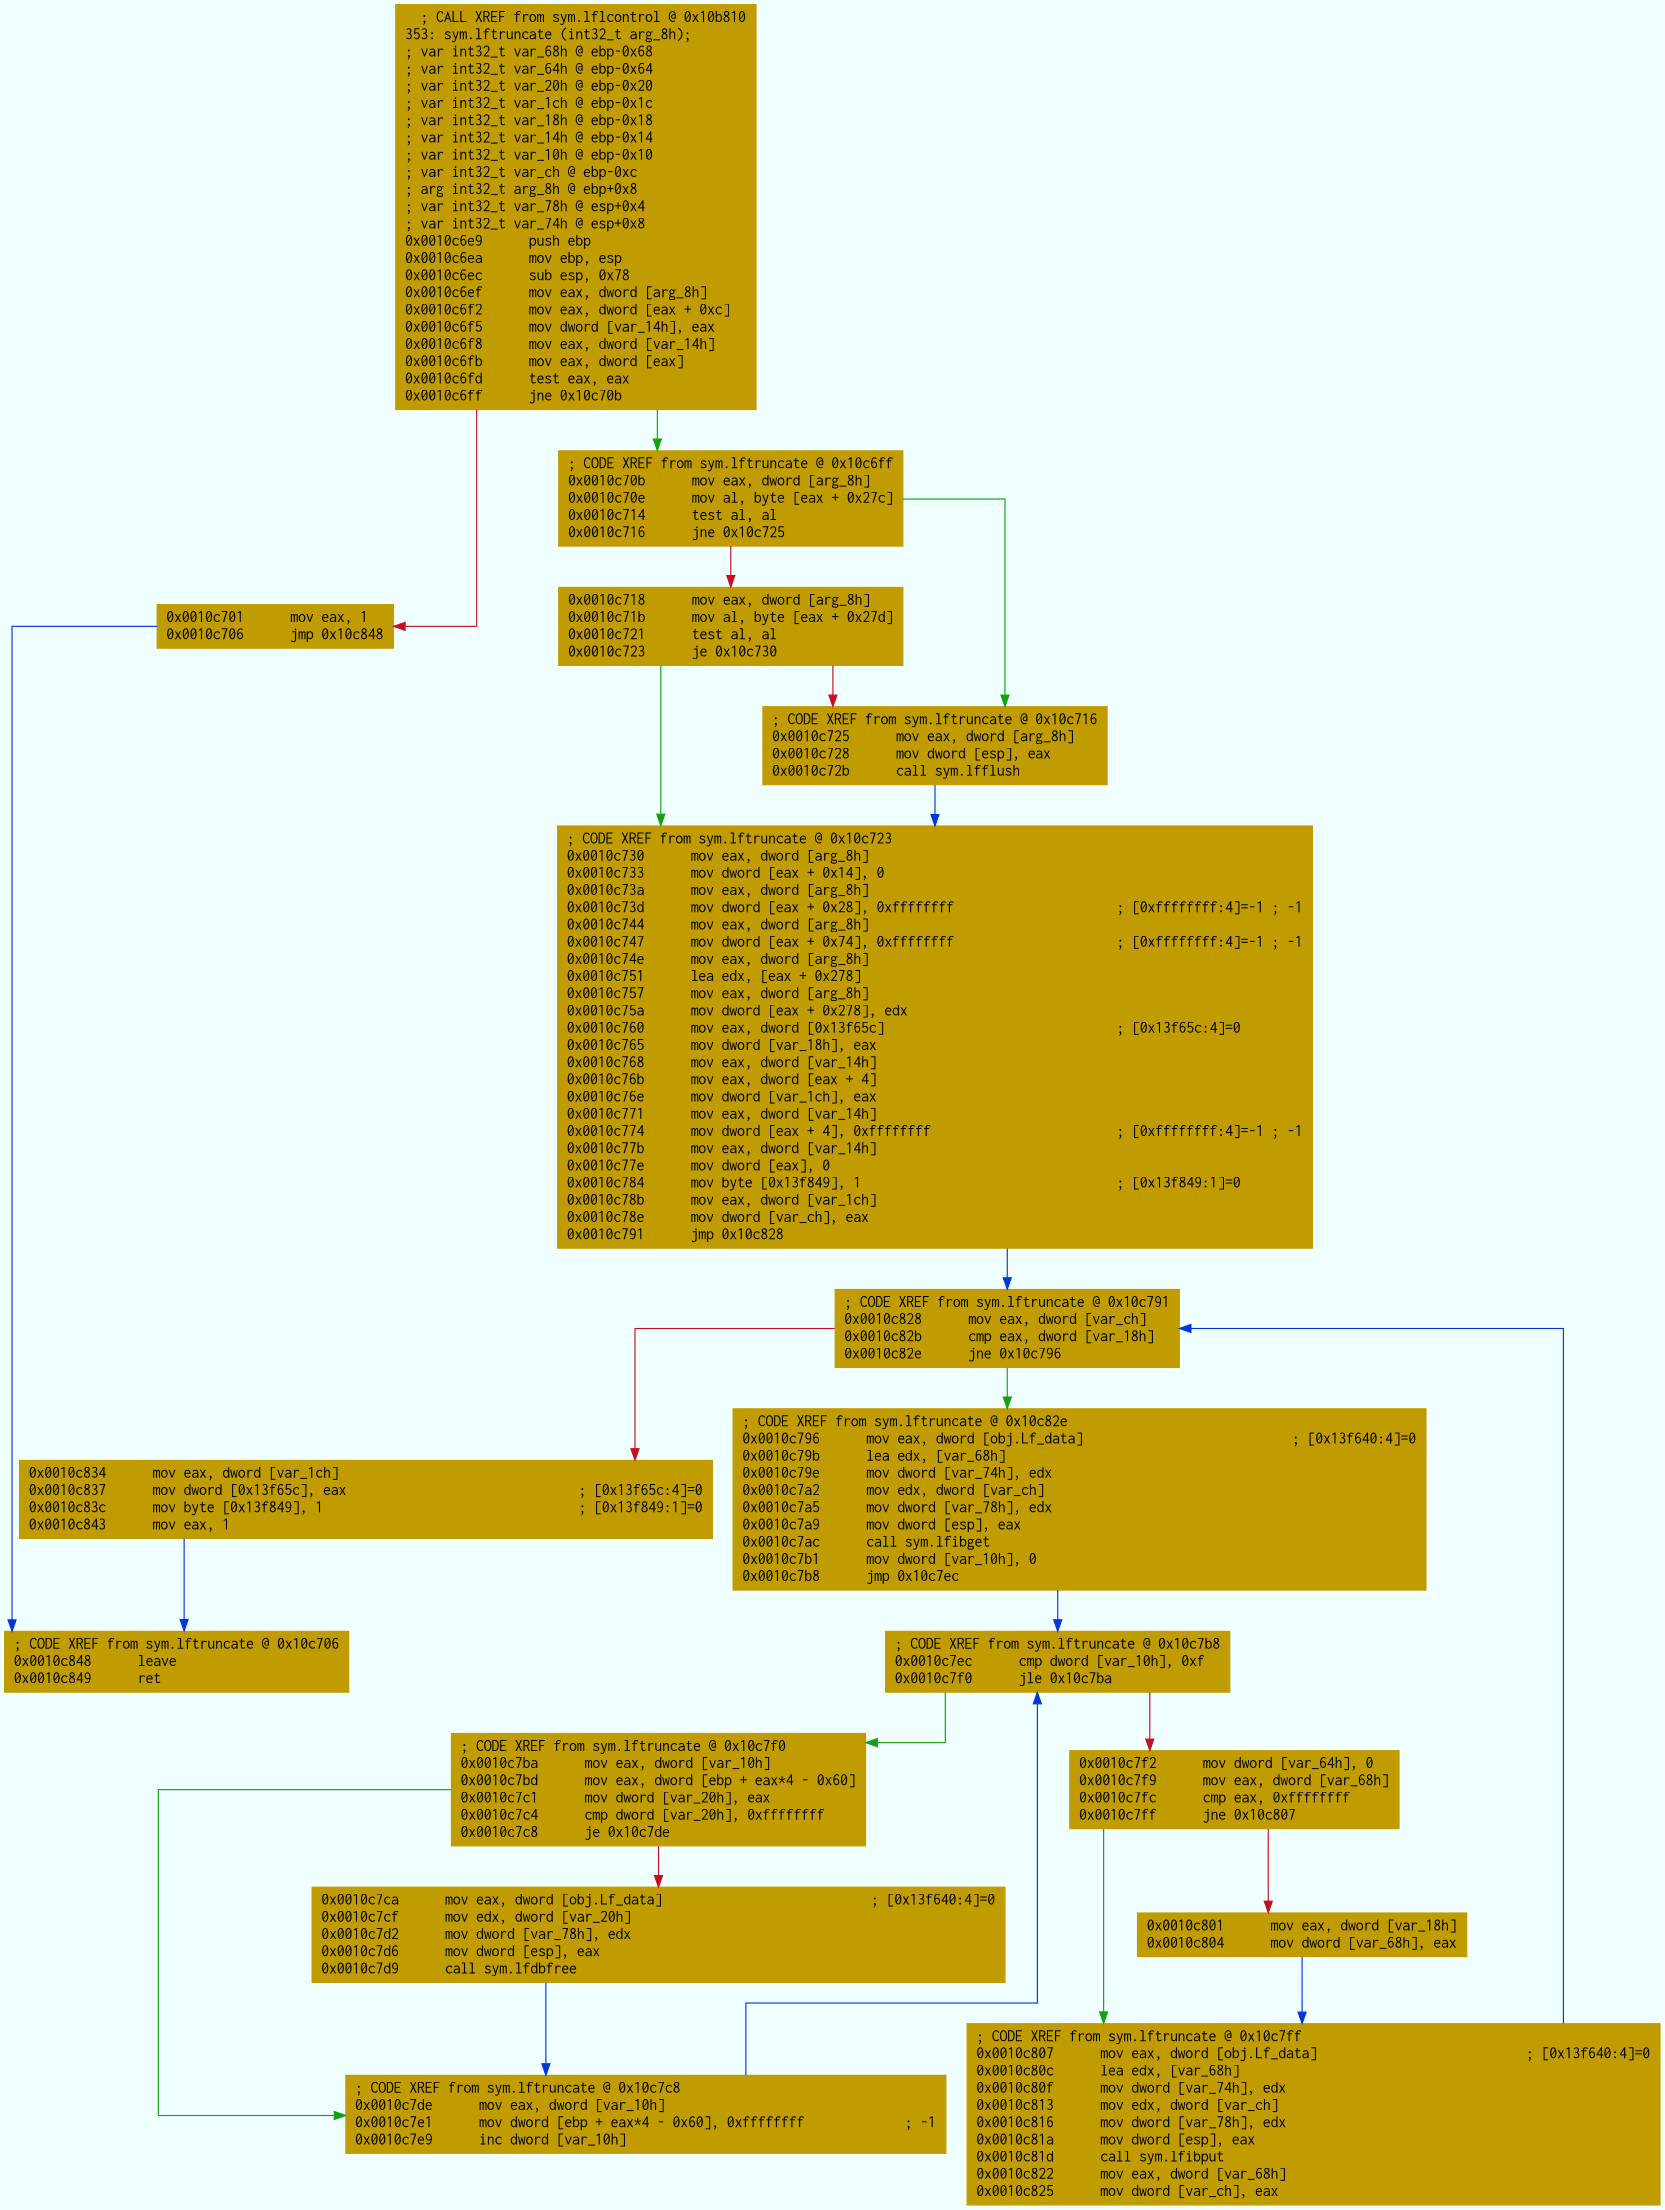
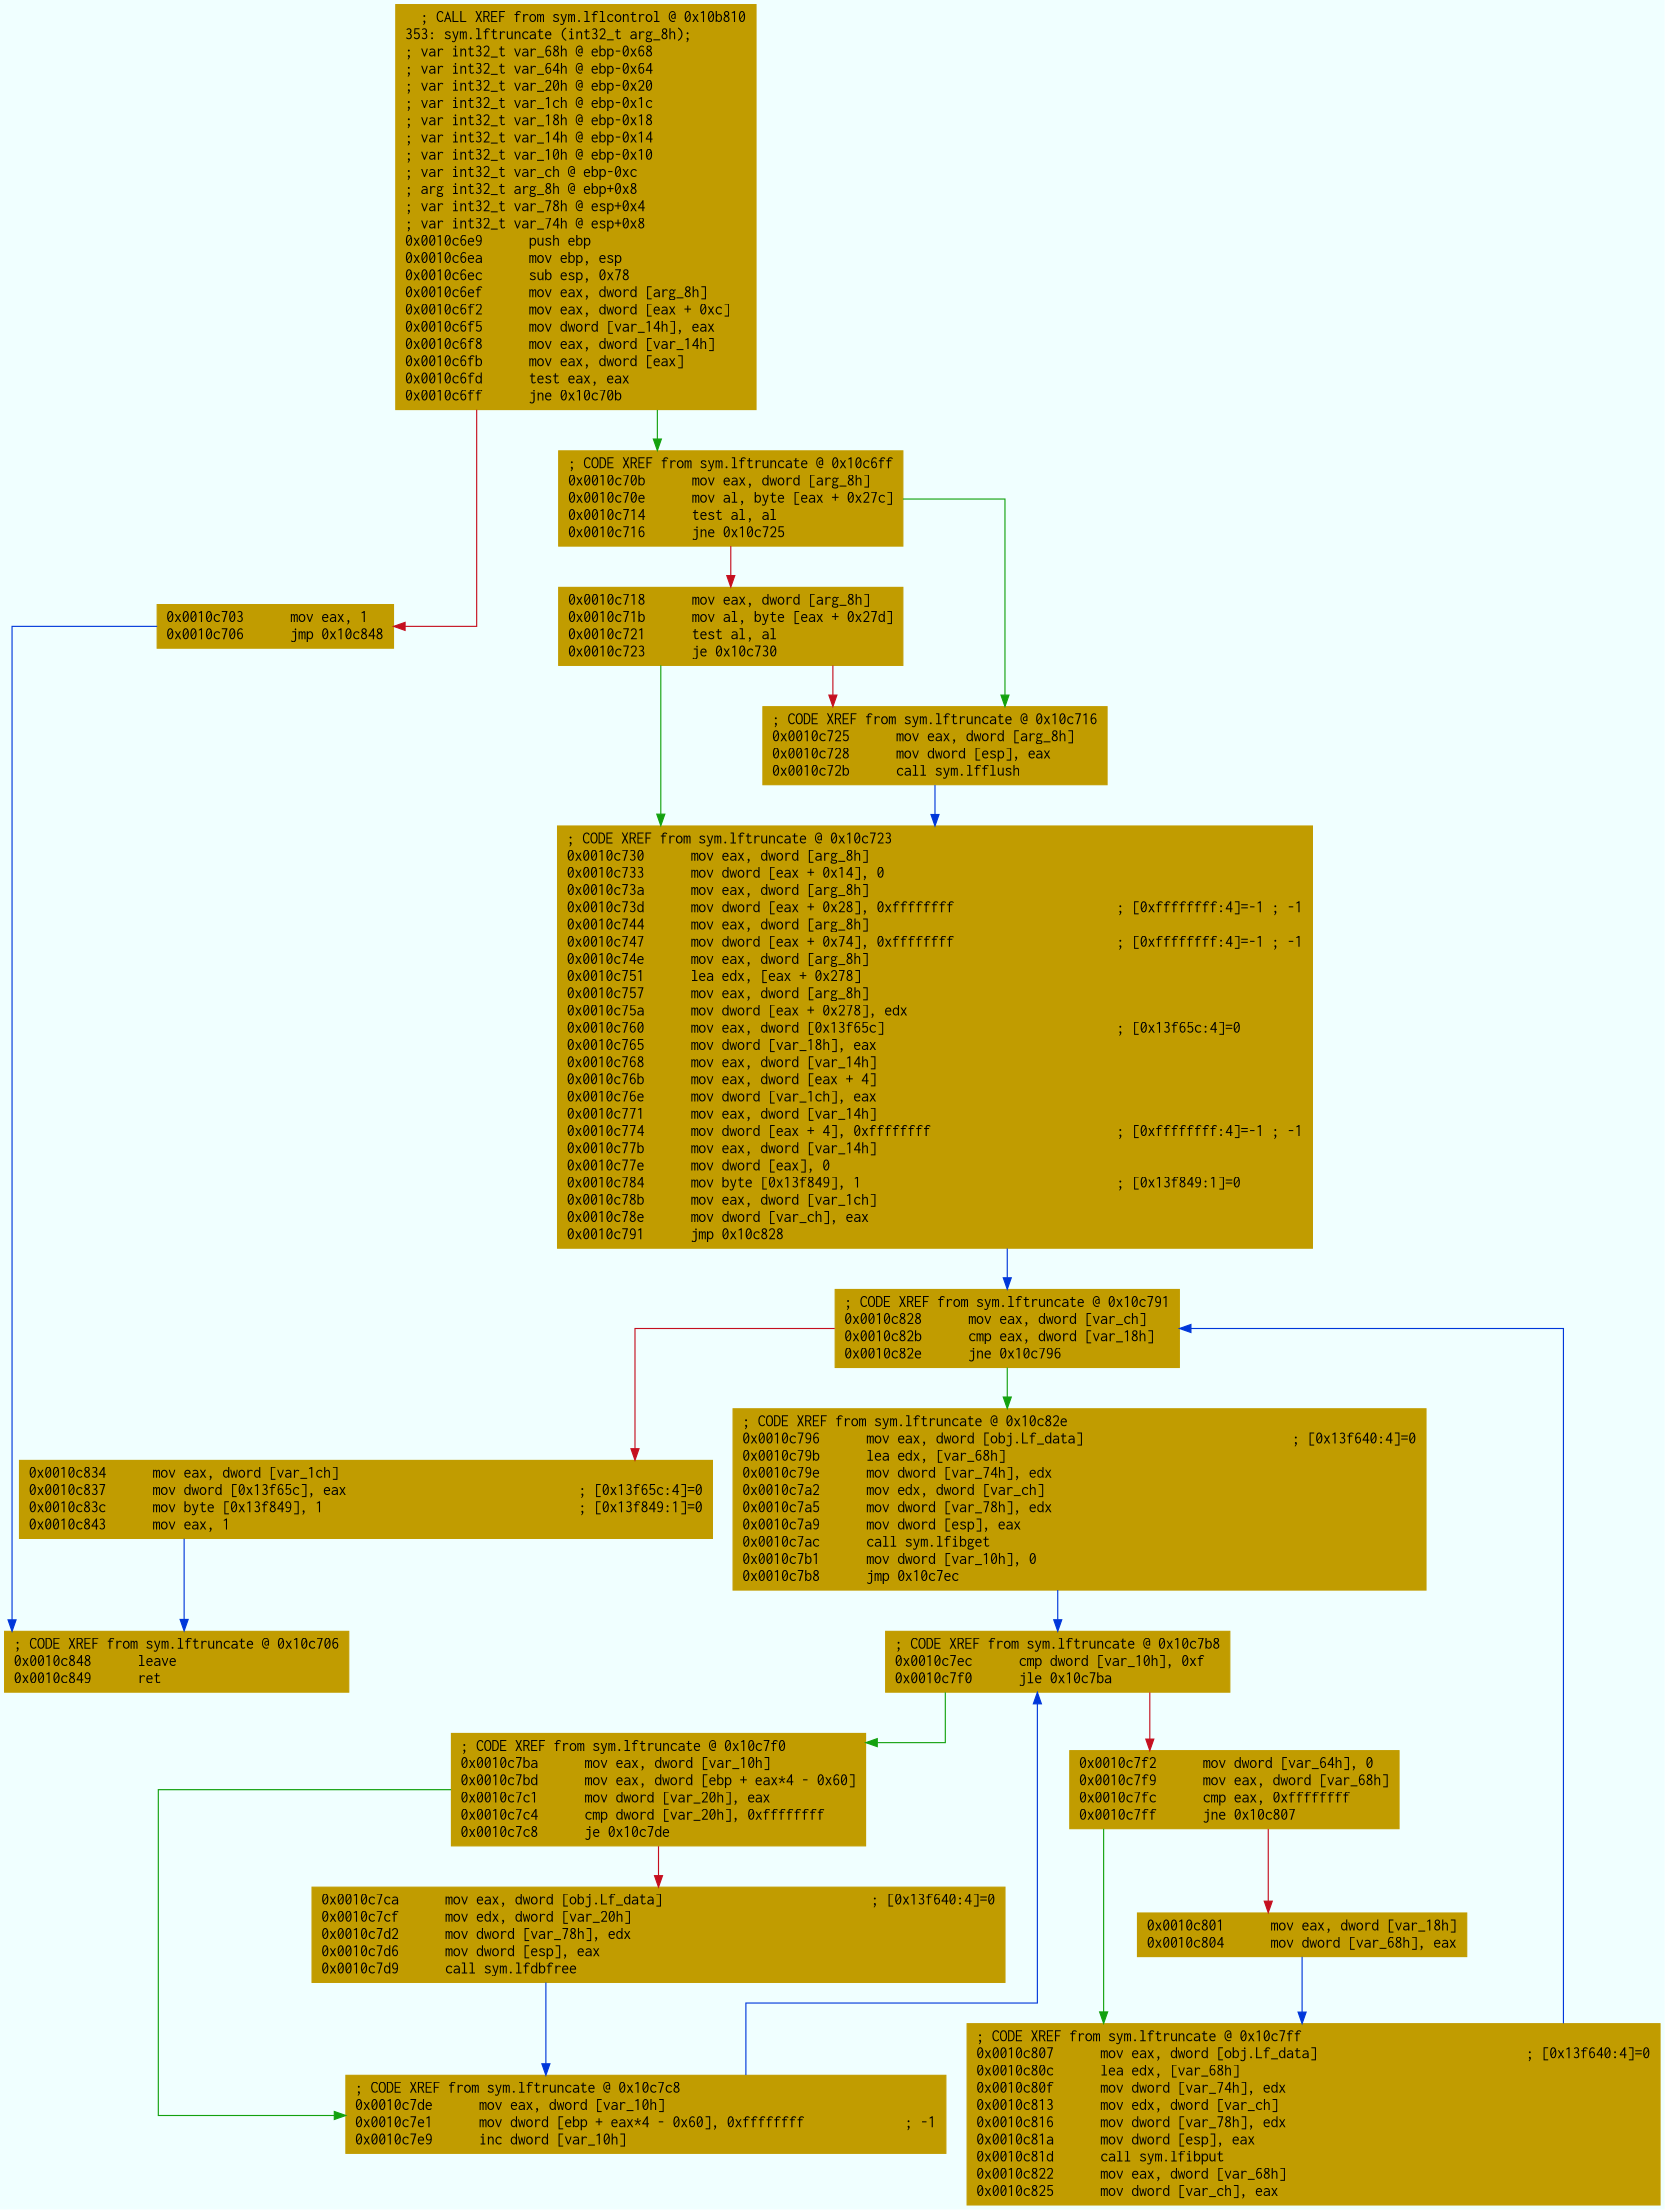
(275, 626) -> (275, 626)
